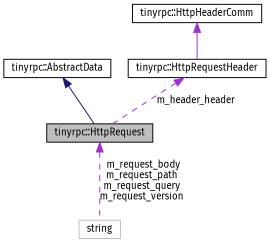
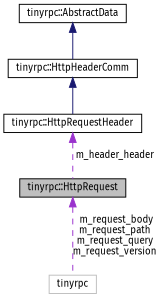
(197, 46) -> (73, 101)
(81, 105) -> (73, 46)
(100, 229) -> (73, 284)
